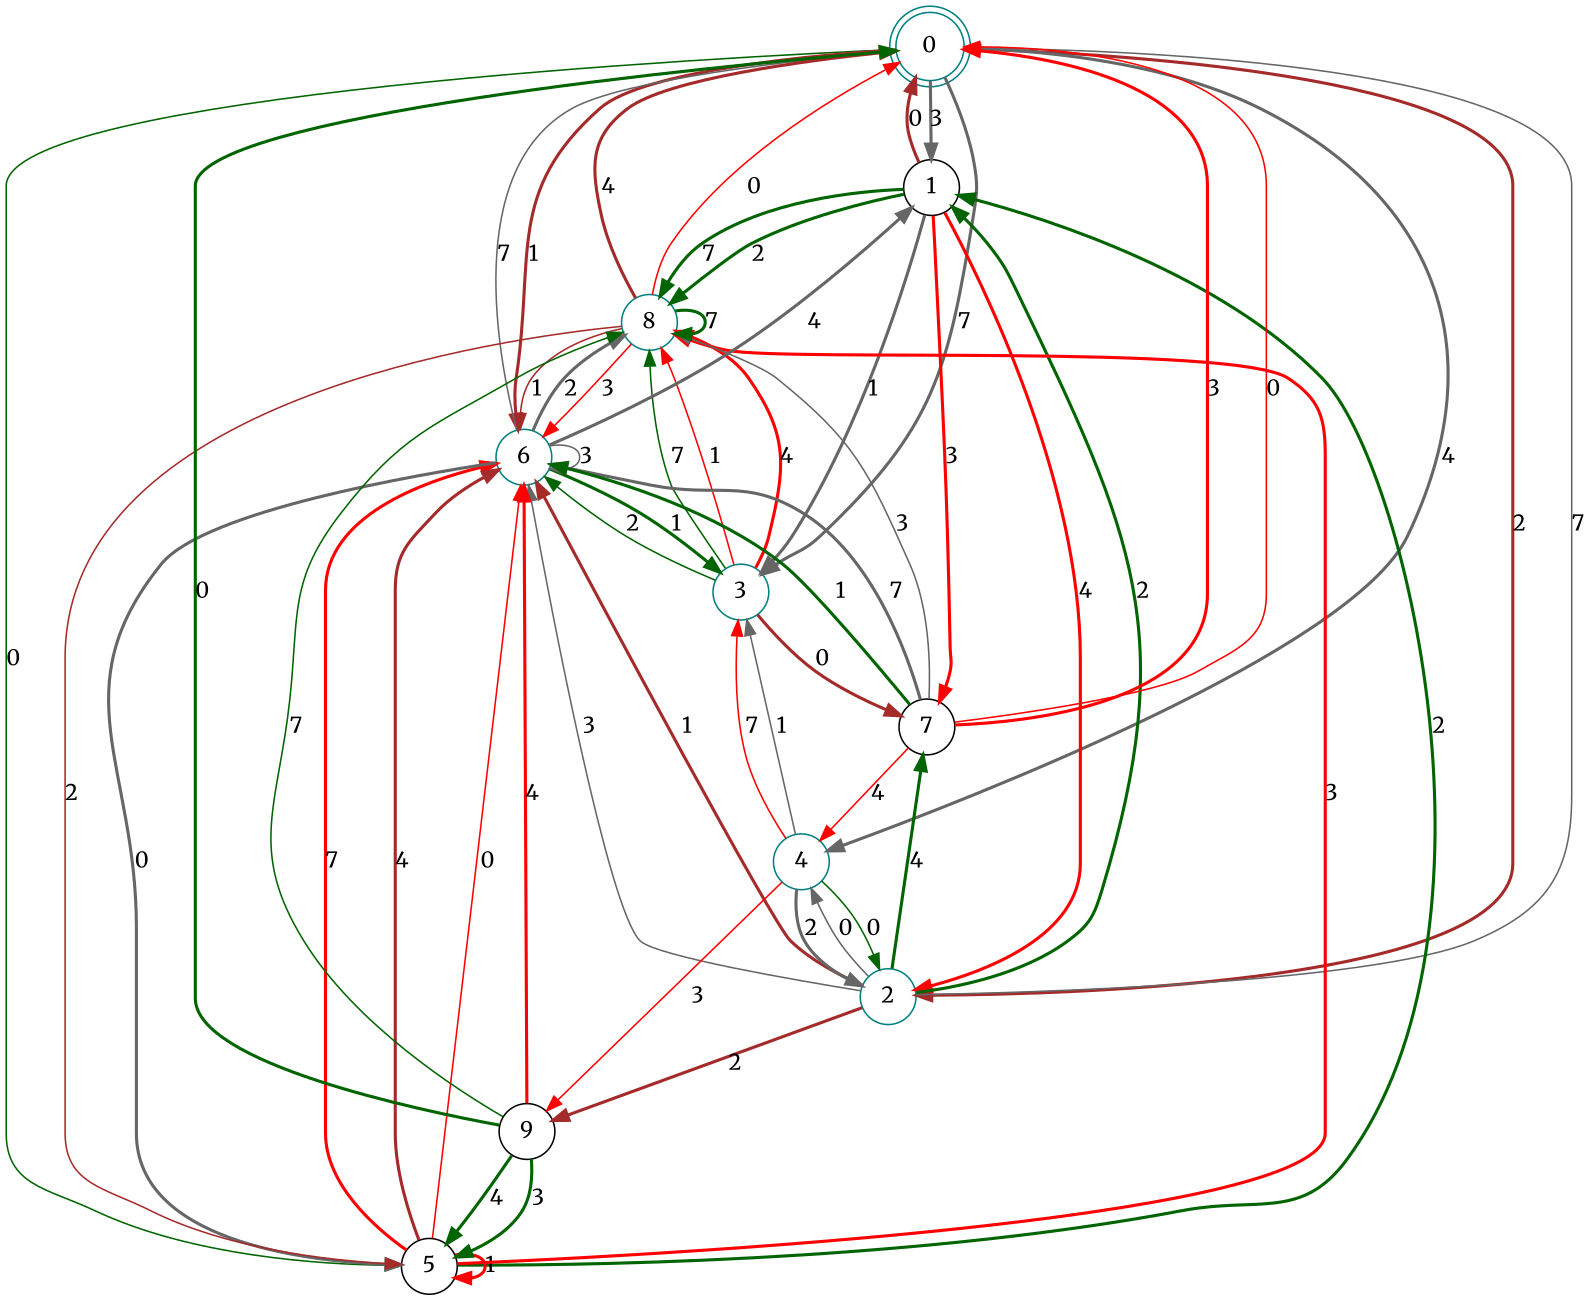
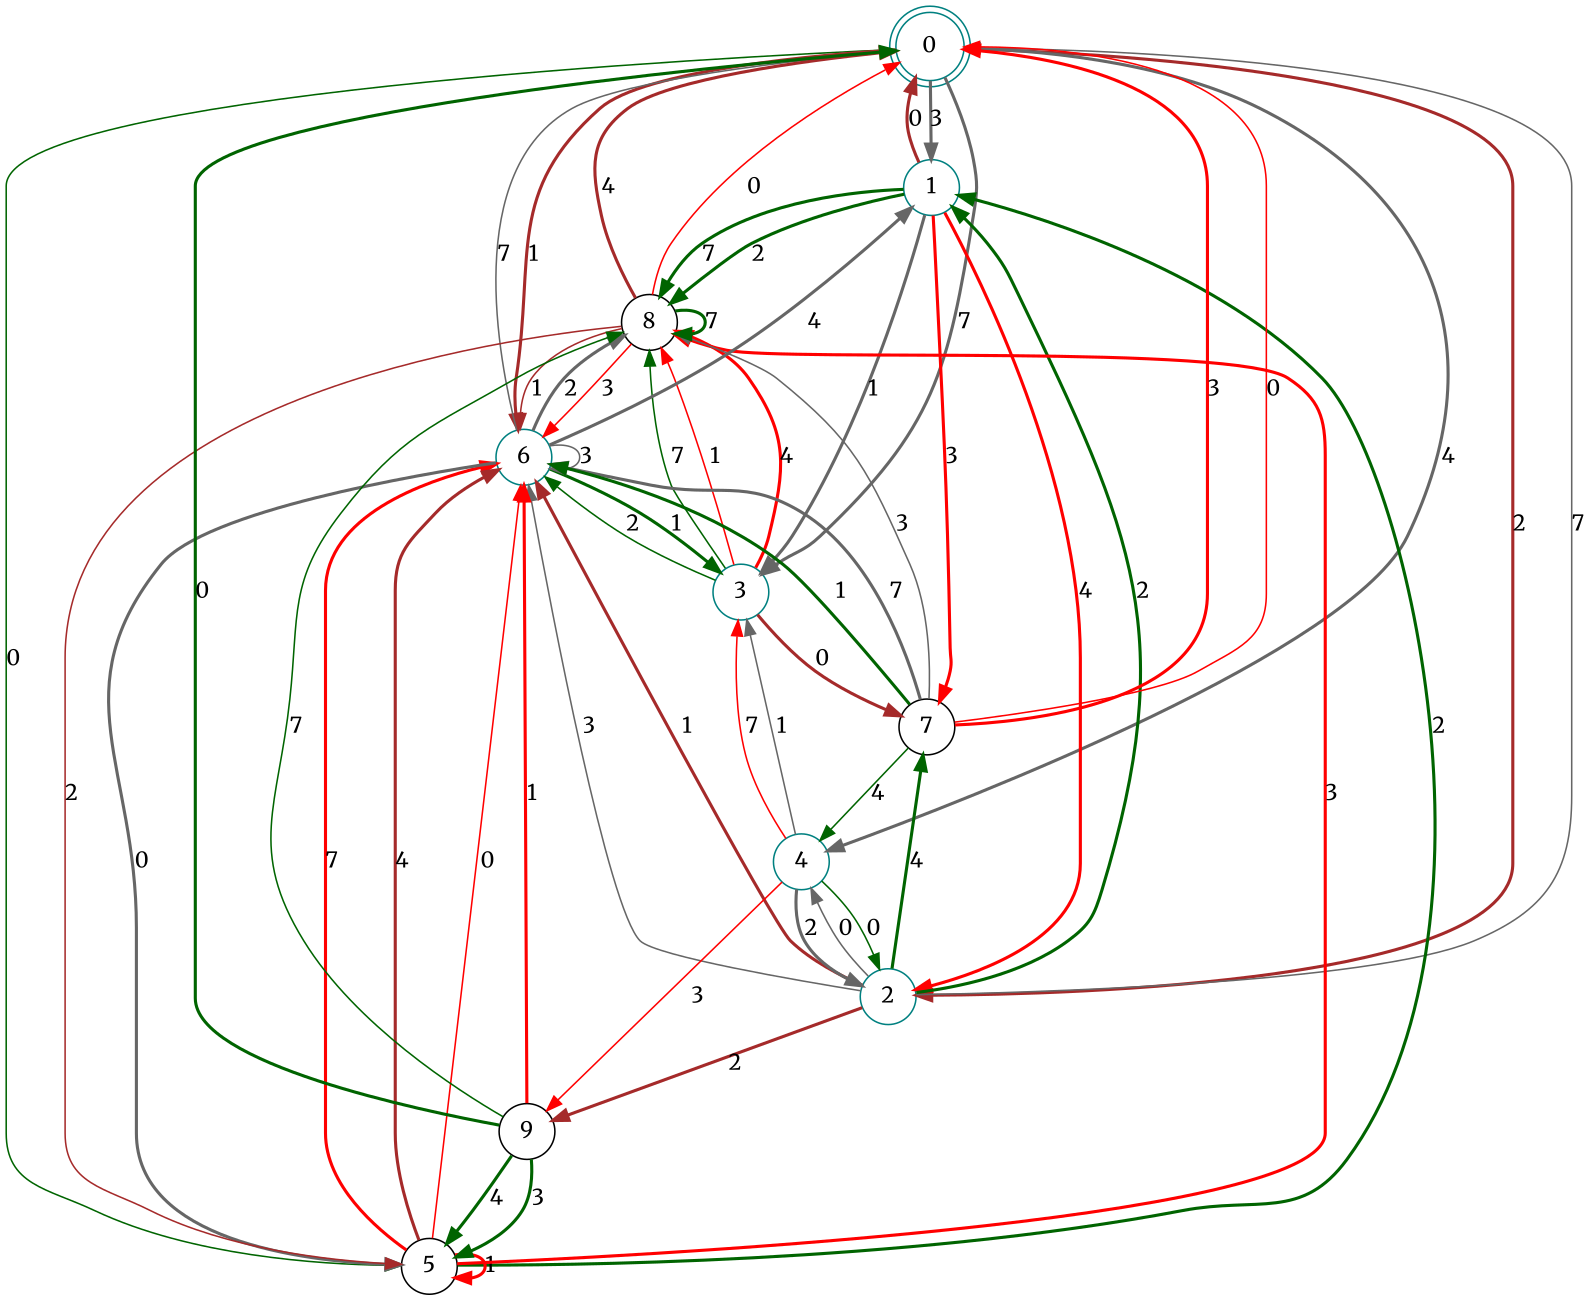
(932, 188) -> (932, 188)
(649, 322) -> (649, 322)
(870, 789) -> (870, 789)
(532, 794) -> (532, 794)
